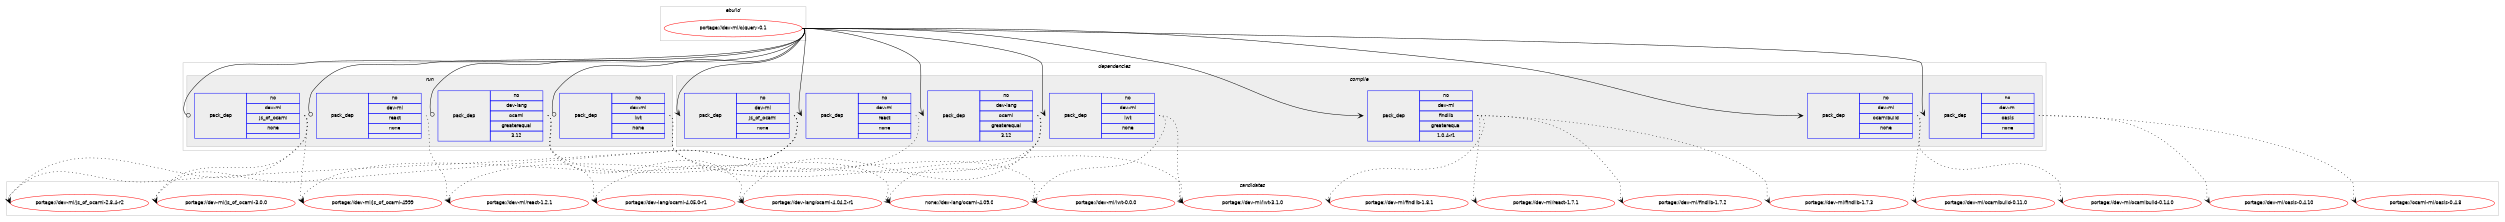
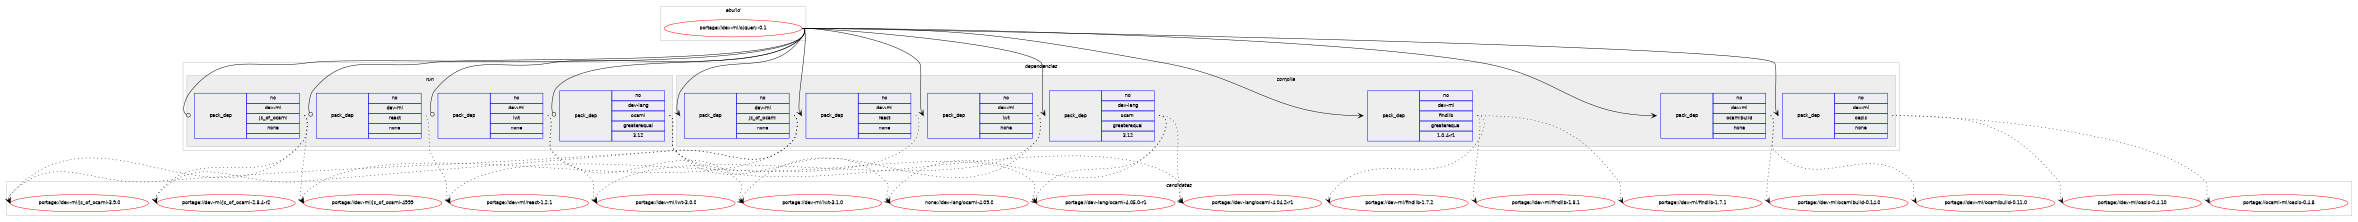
(226, 203) -> (80, 203)
(1106, 203) -> (666, 203)
(1546, 203) -> (1692, 203)
(1839, 203) -> none
